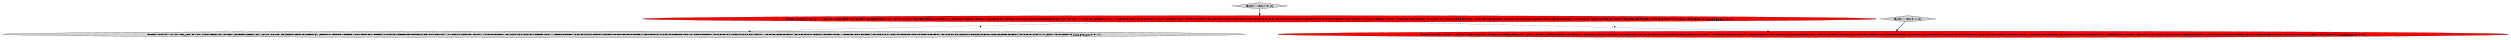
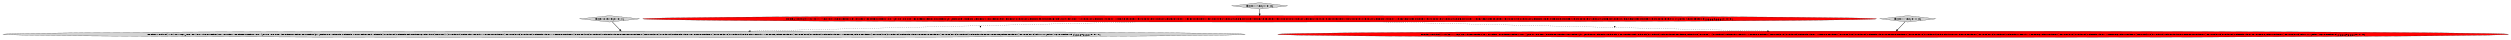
none -> (610, 19)
